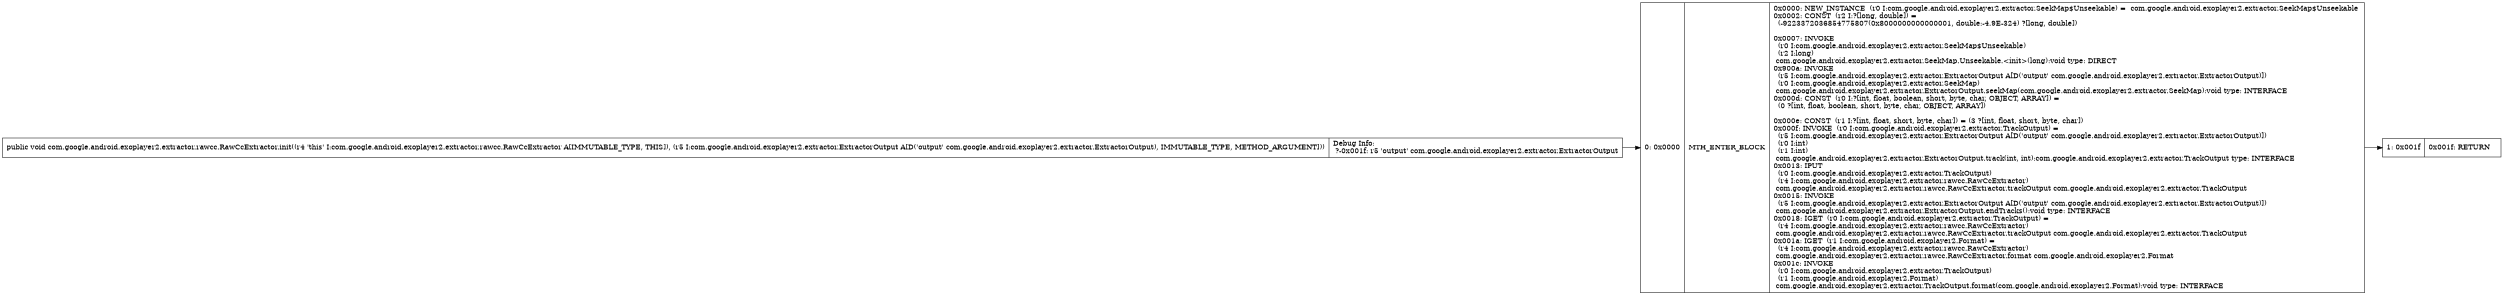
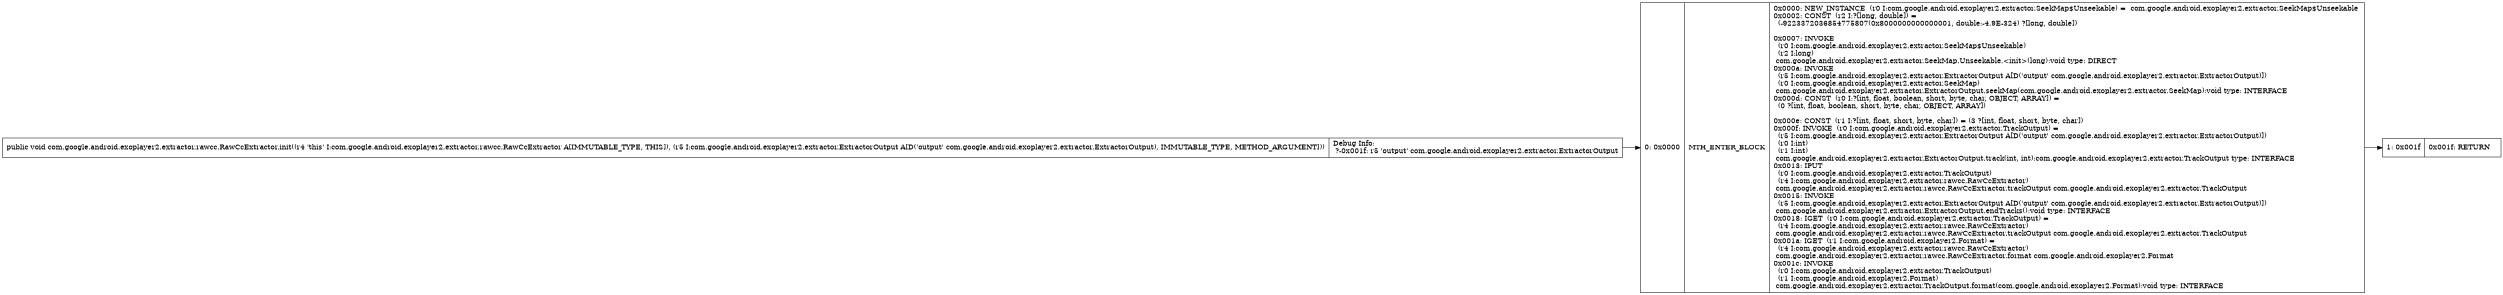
(1806, 69) -> (1806, 69)
